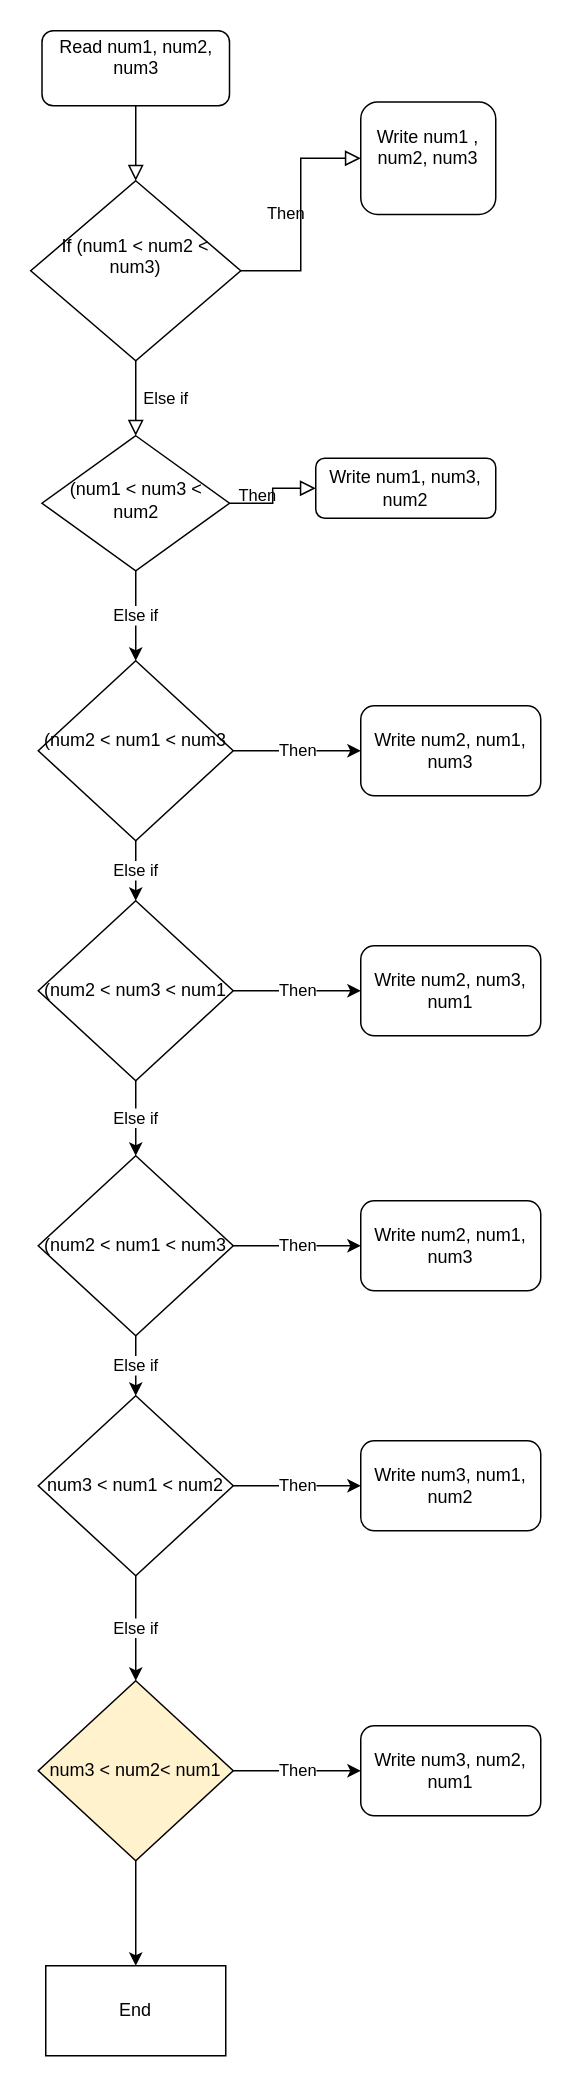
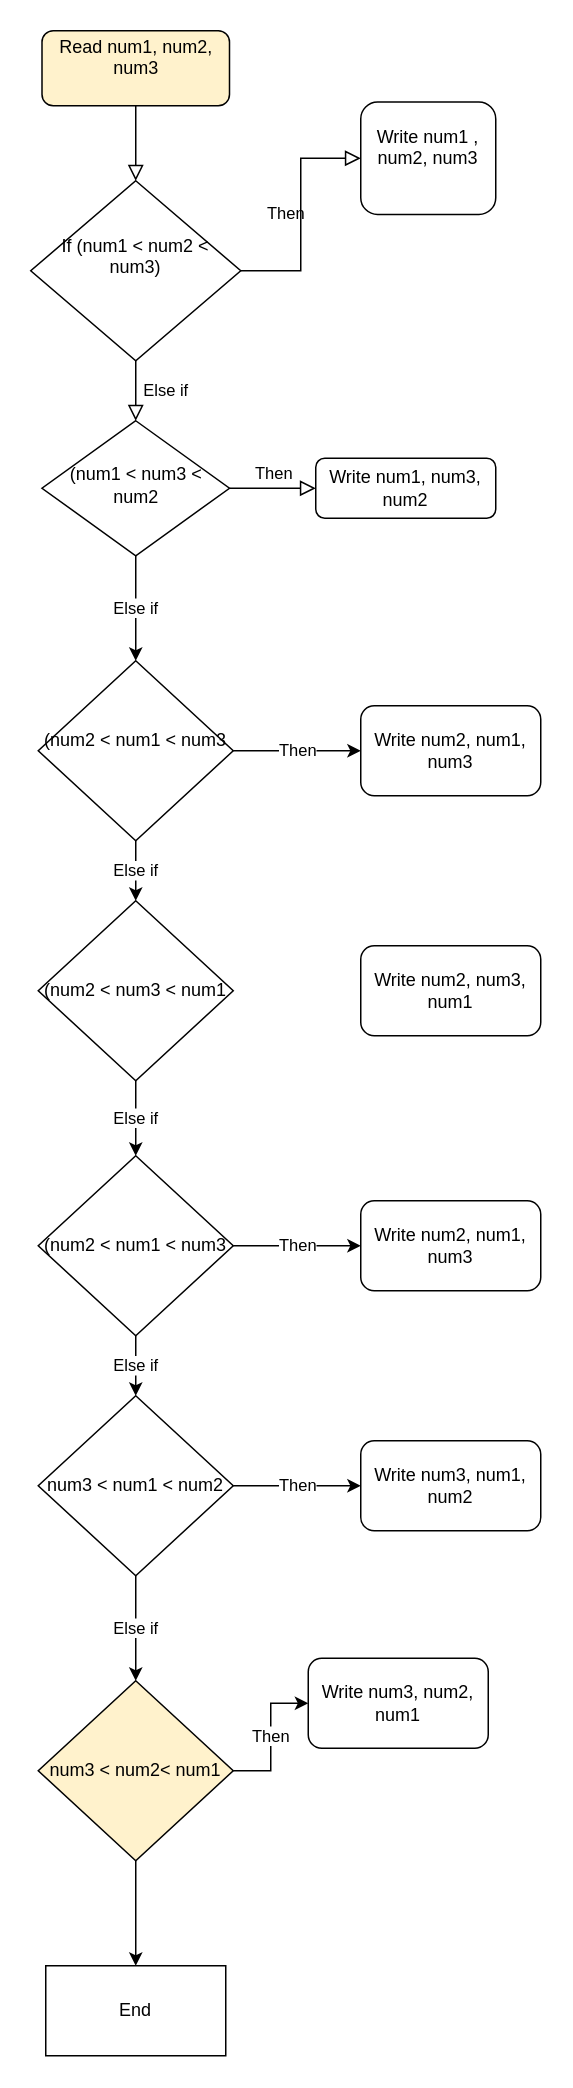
(136, 68) -> (136, 68)
(136, 503) -> (136, 488)
(292, 991) -> none
(451, 1771) -> (398, 1703)
